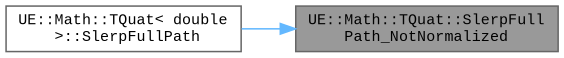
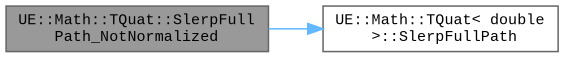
(261, 29) -> (288, 29)
